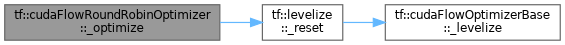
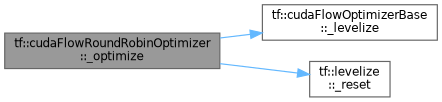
(358, 22) -> (235, 36)
